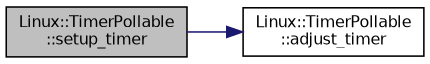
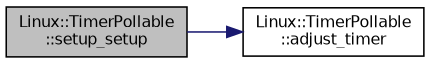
(97, 32) -> (97, 32)
